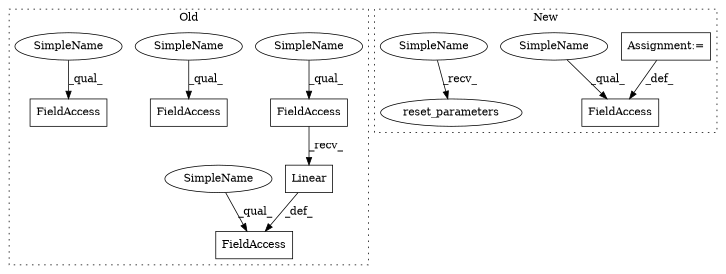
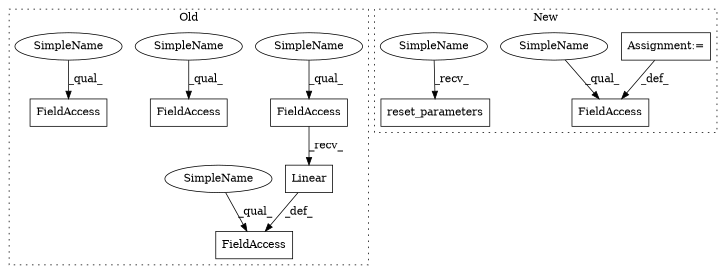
(451, 113) -> (435, 113)
